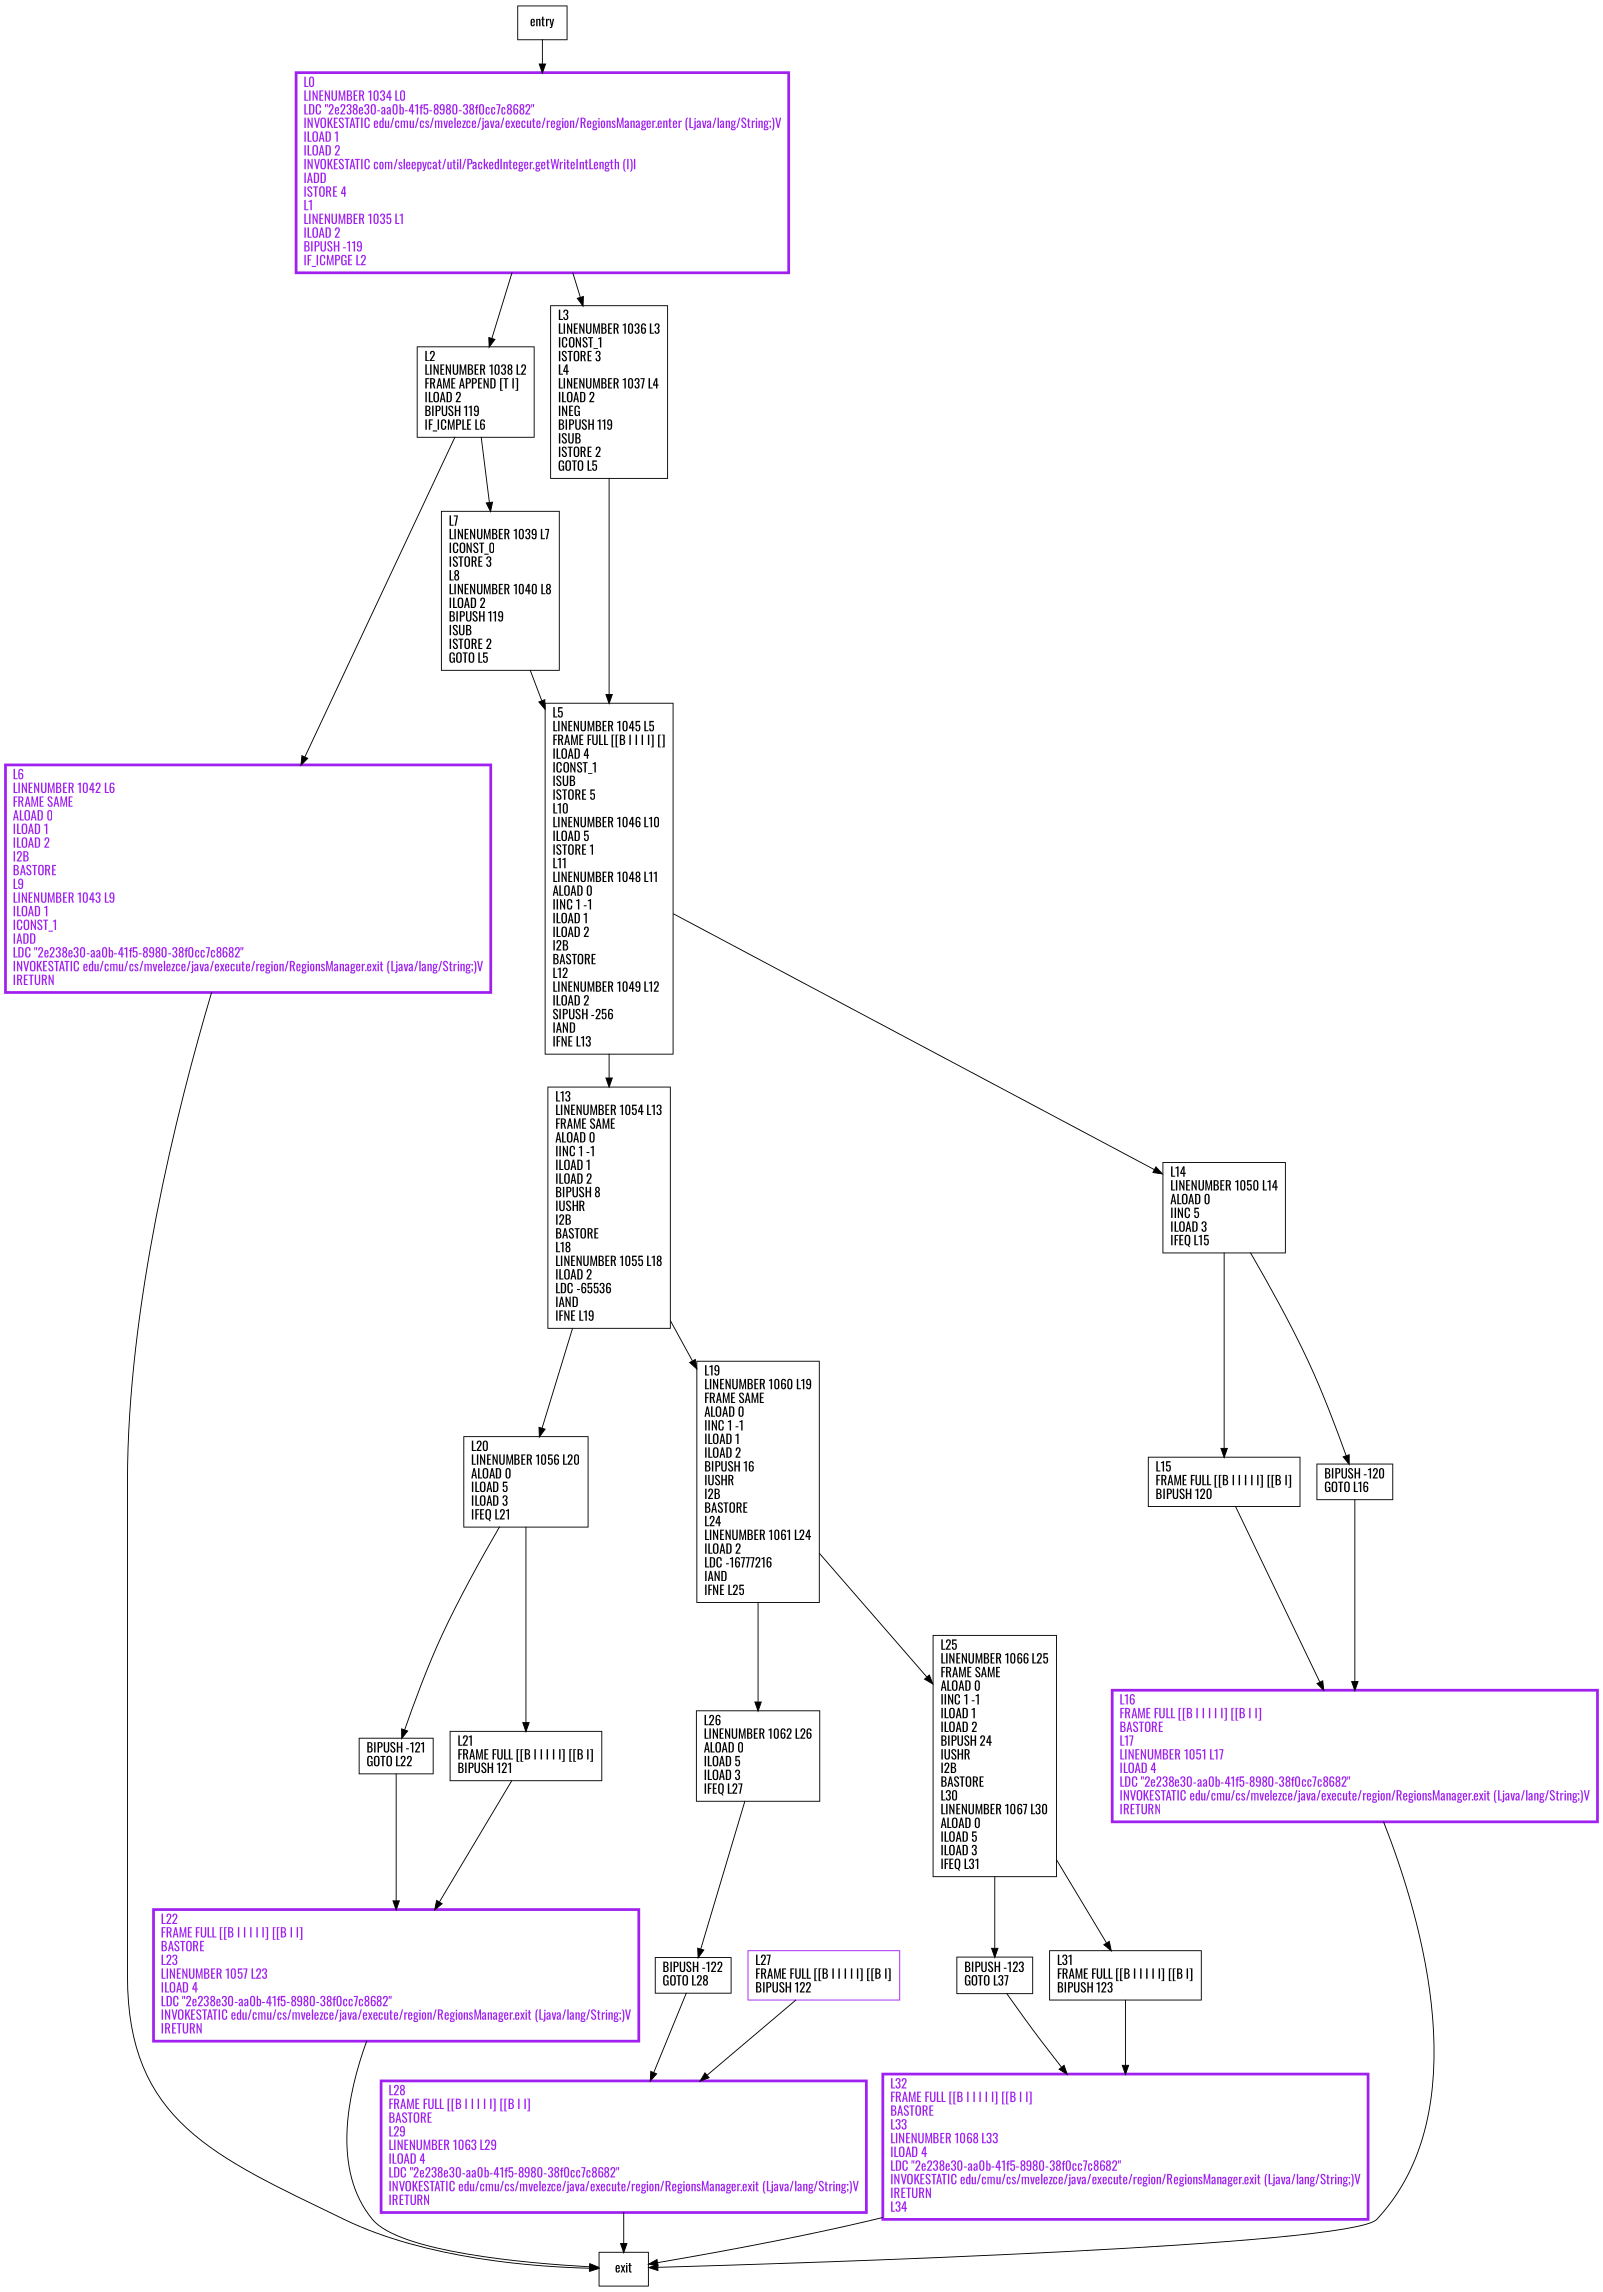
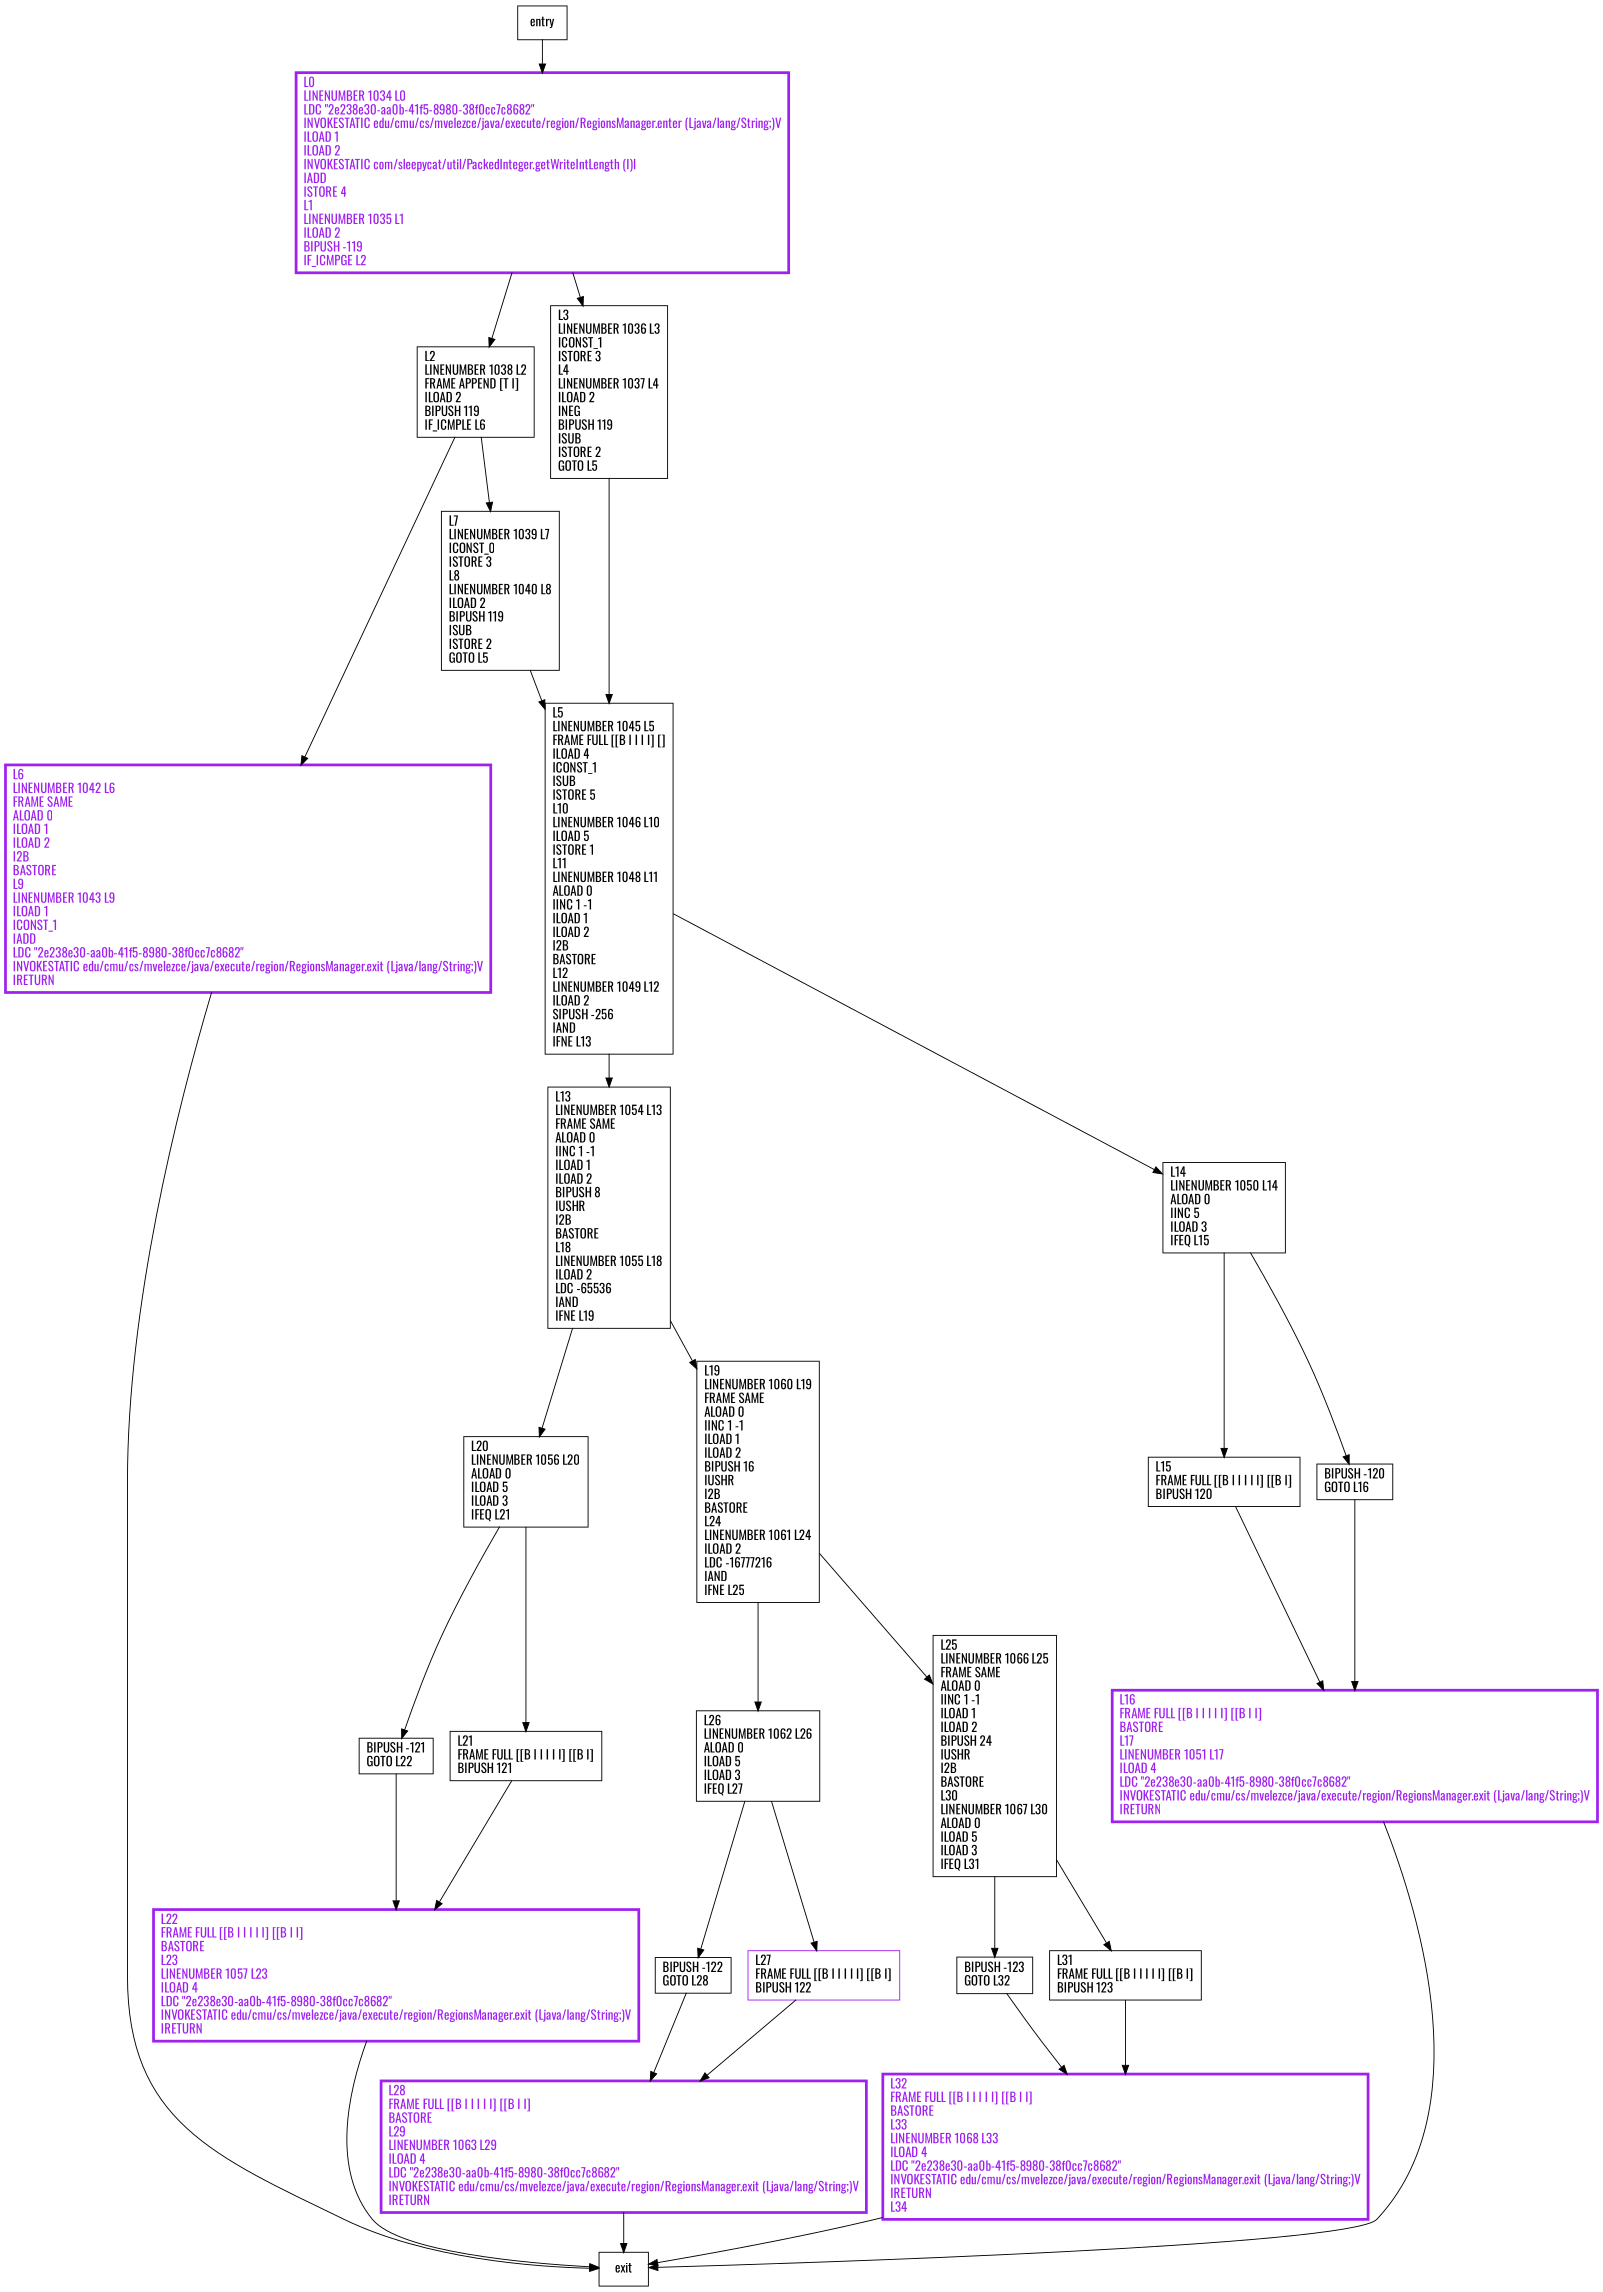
none -> (793, 1871)
(995, 1975) -> (995, 1975)
